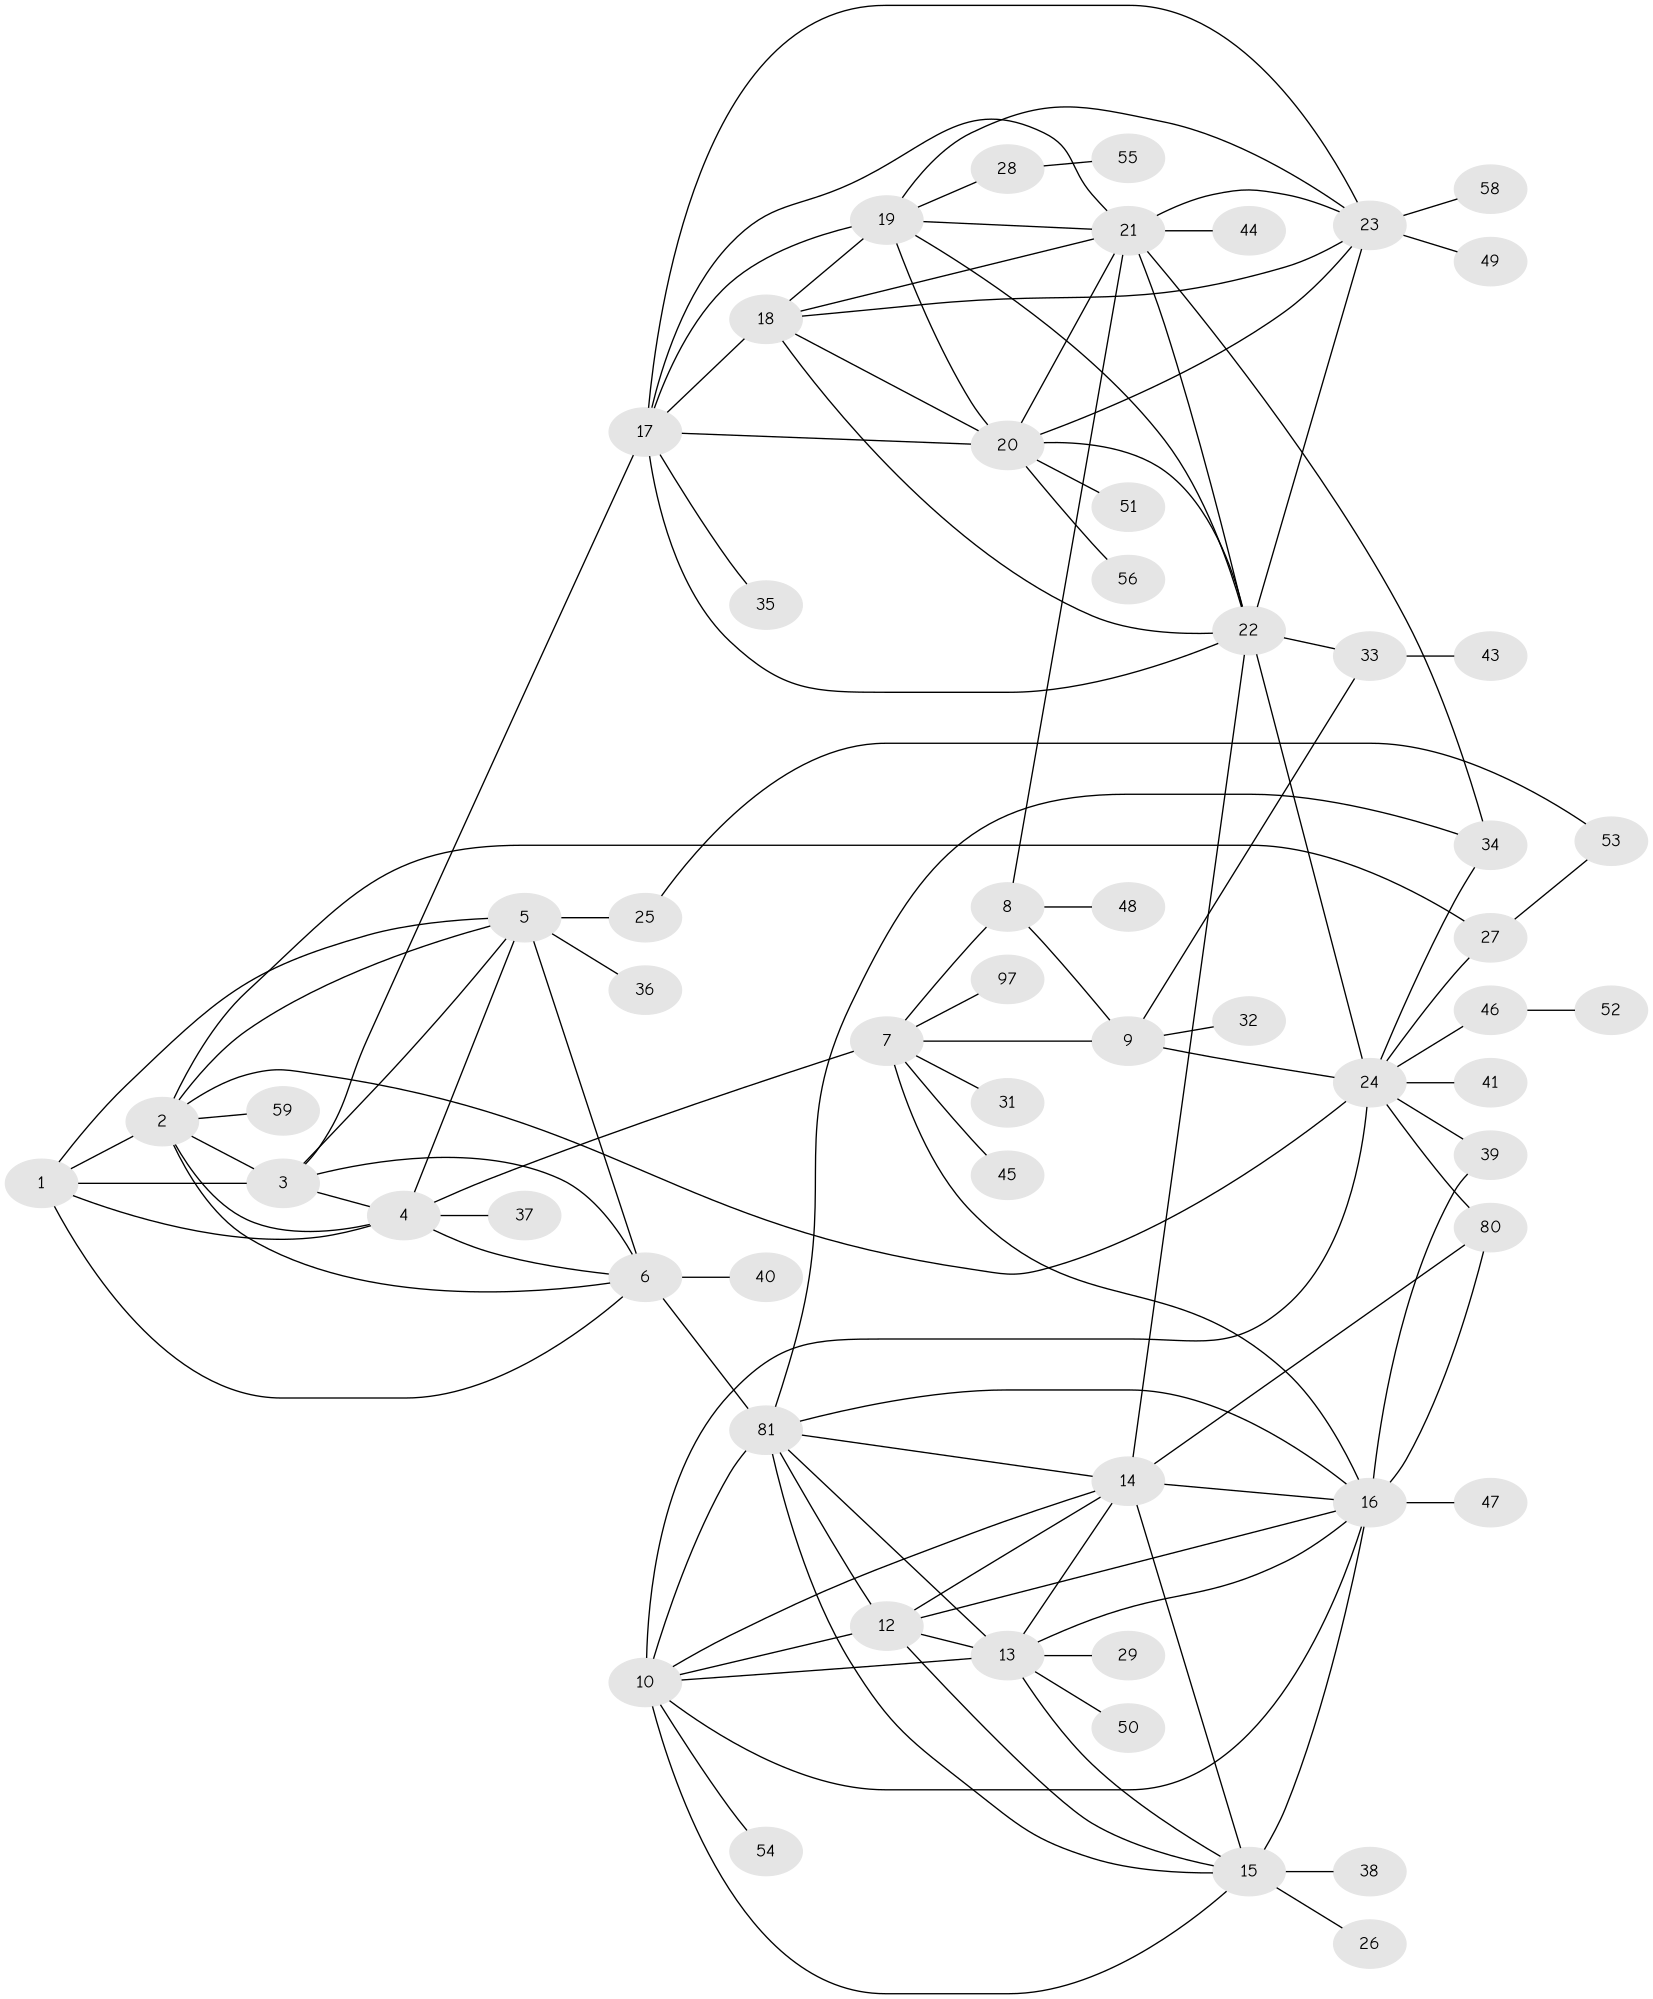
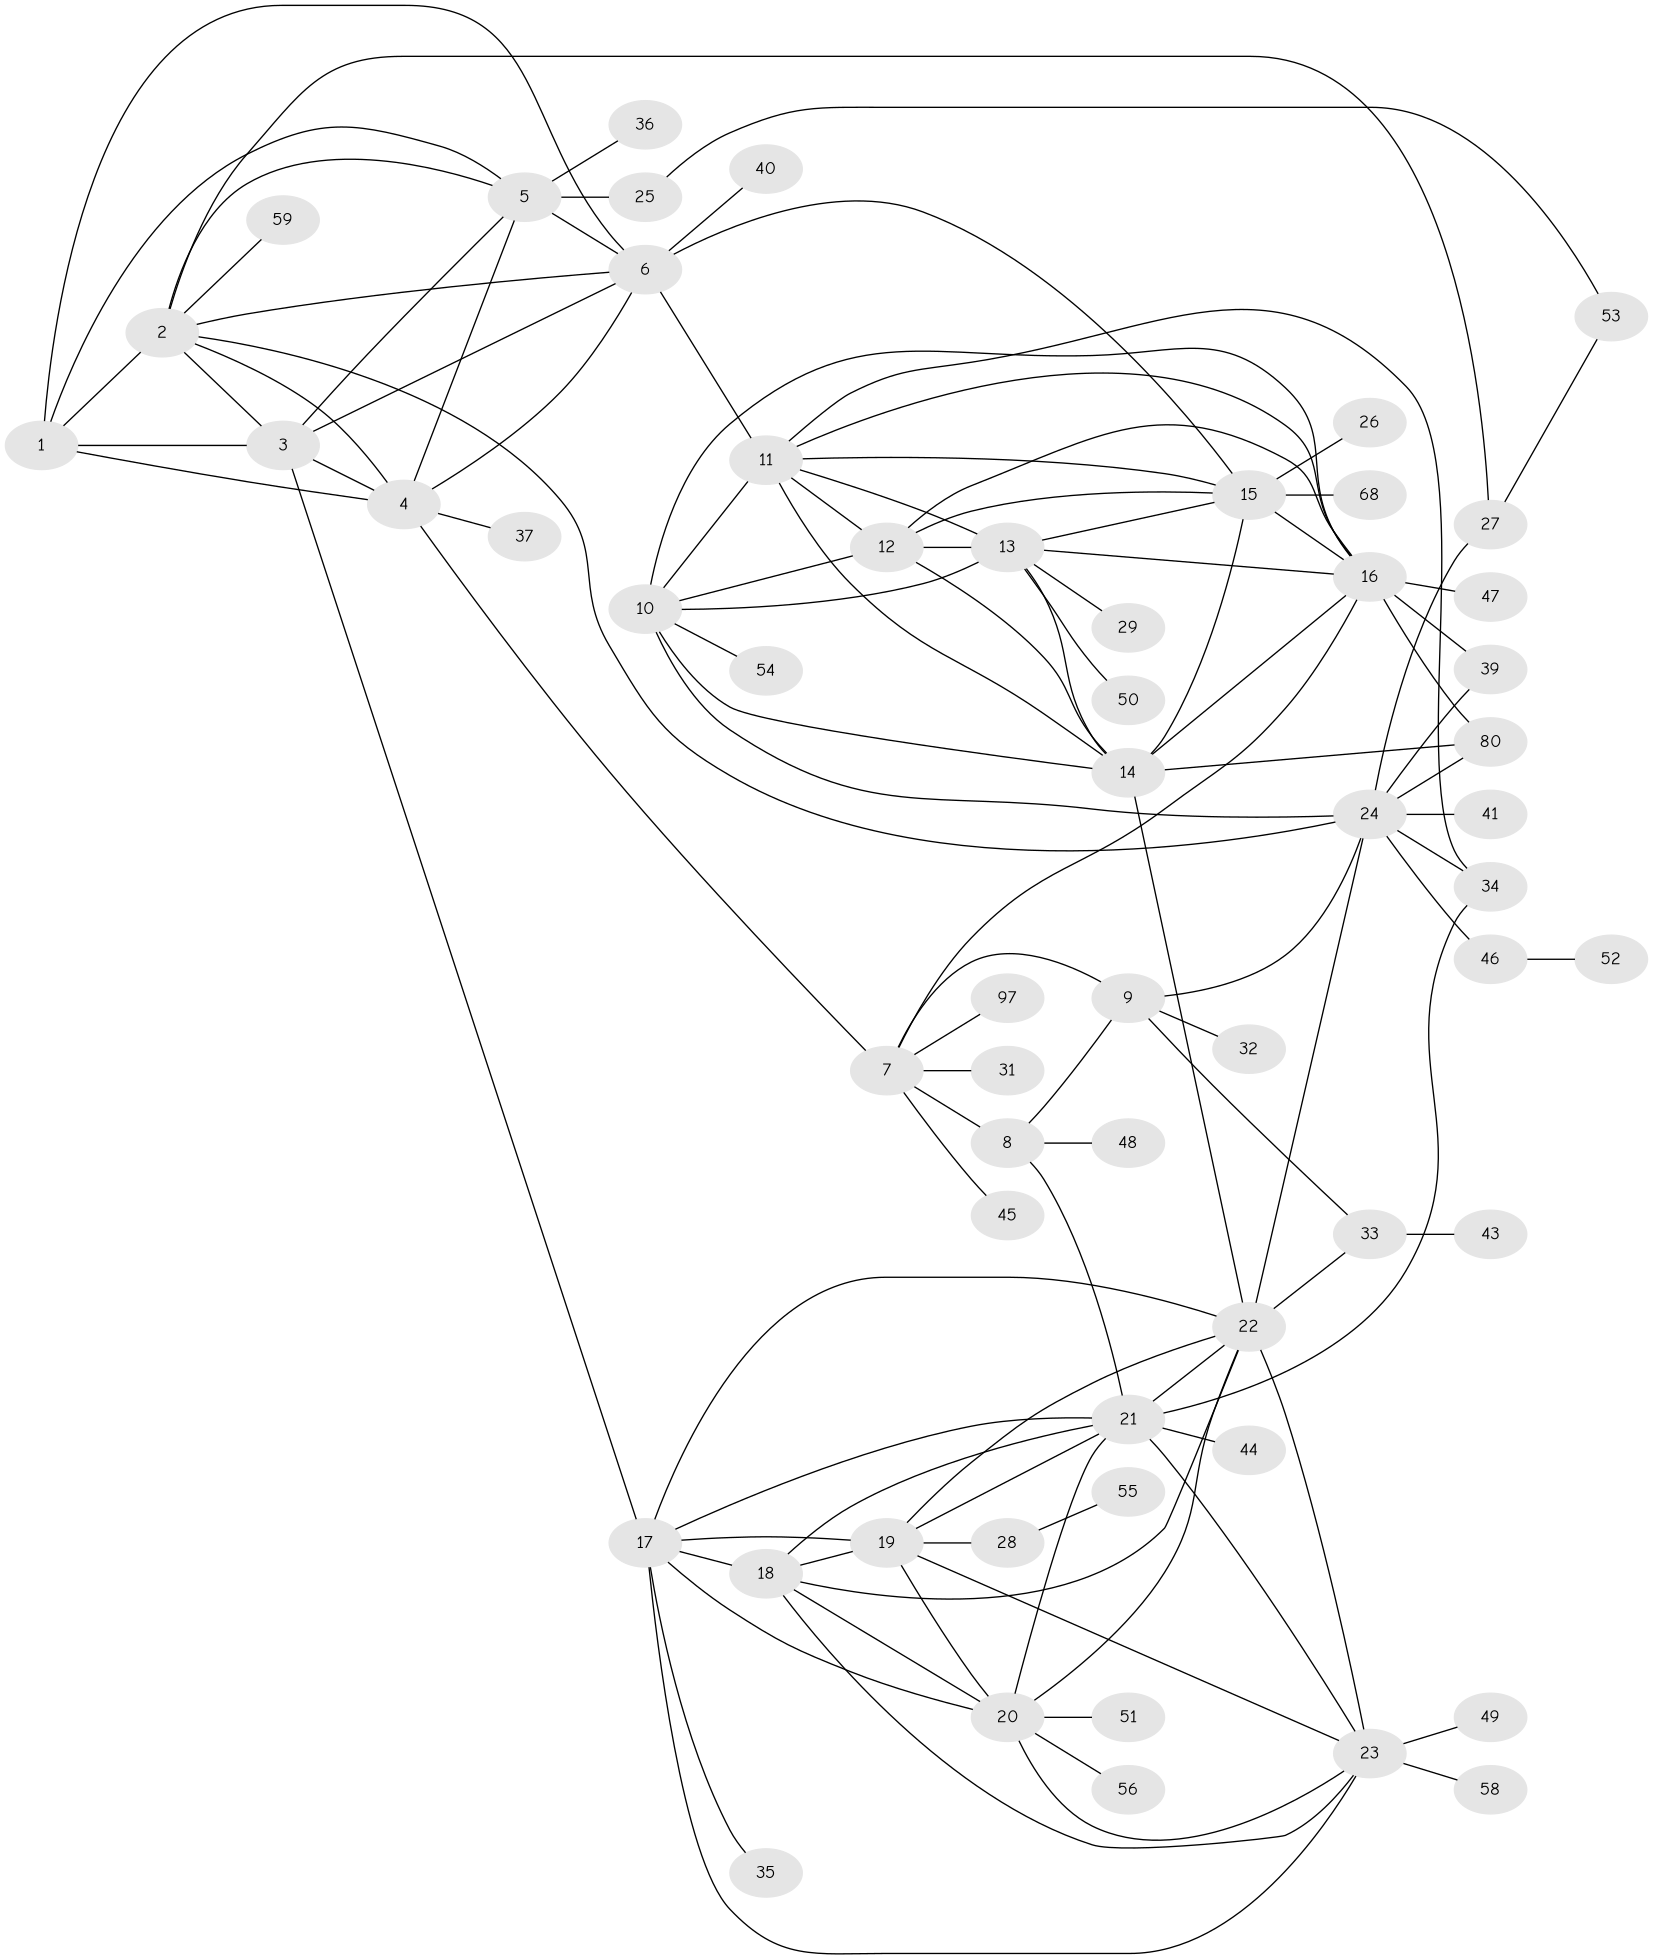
(766, 1430) -> (766, 460)
(1370, 1872) -> (1370, 495)
(873, 1991) -> (990, 245)
